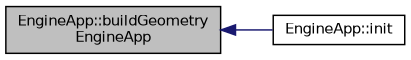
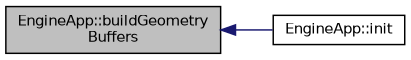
(113, 30) -> (113, 30)
